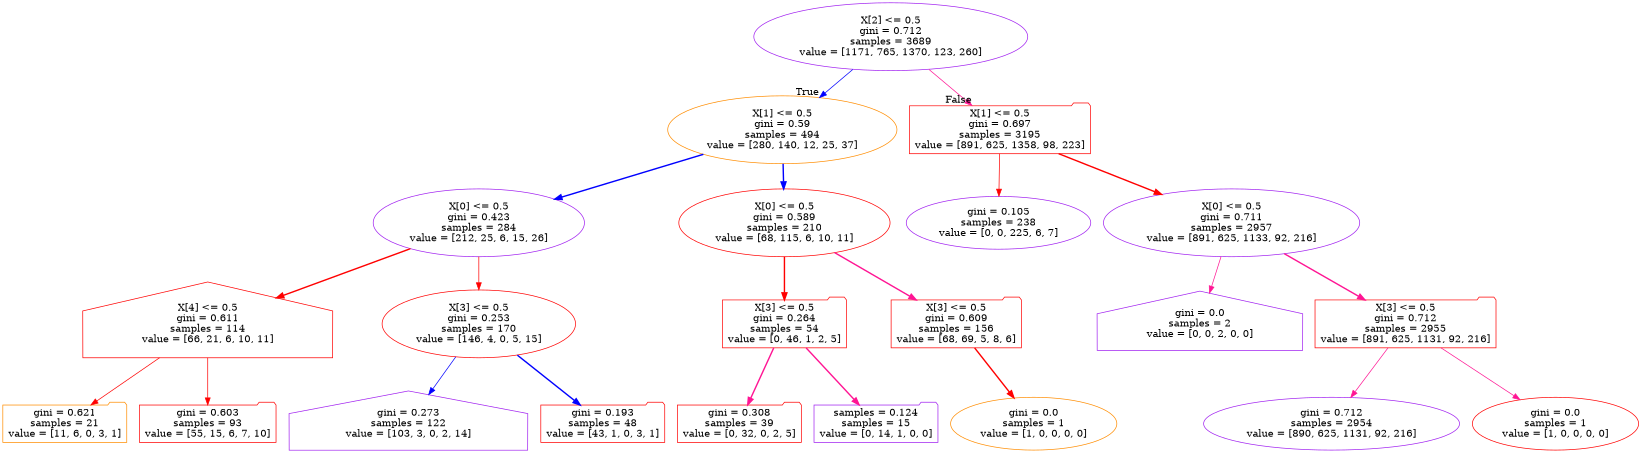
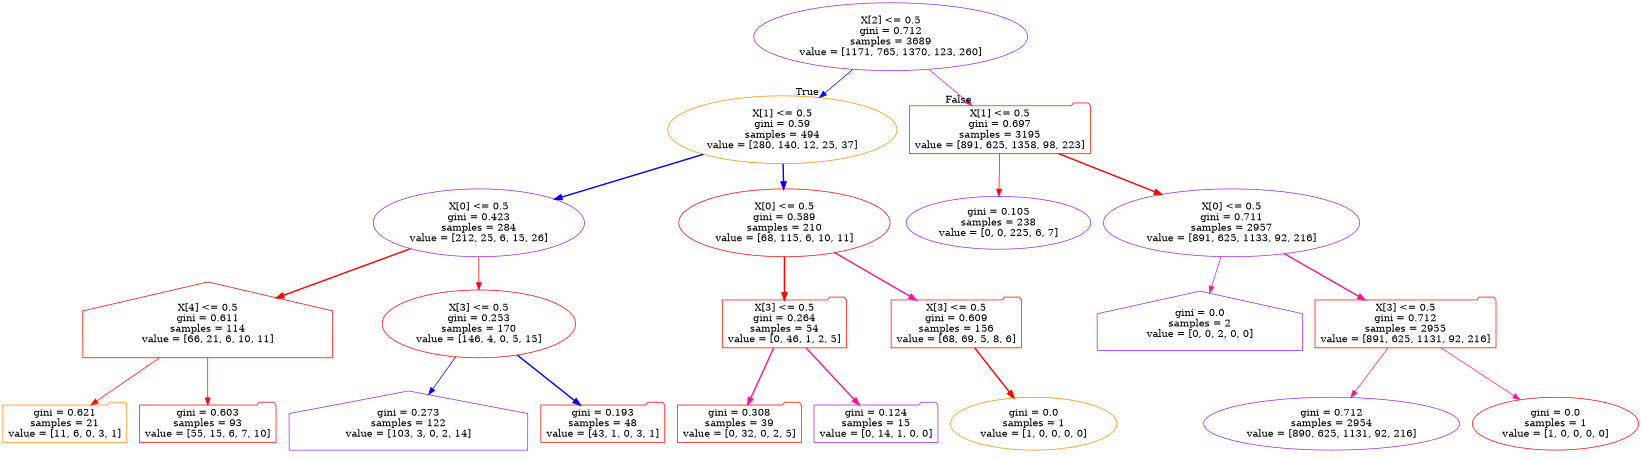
(876, 424) -> (876, 424)
